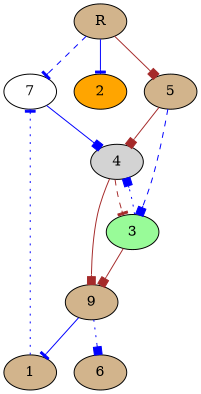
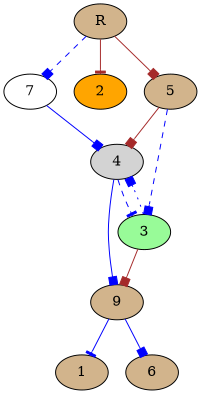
(100, 54) -> (100, 54)
(67, 55) -> (69, 53)
(118, 195) -> (124, 196)
(95, 226) -> (108, 227)
(30, 234) -> none
(95, 332) -> (132, 333)
